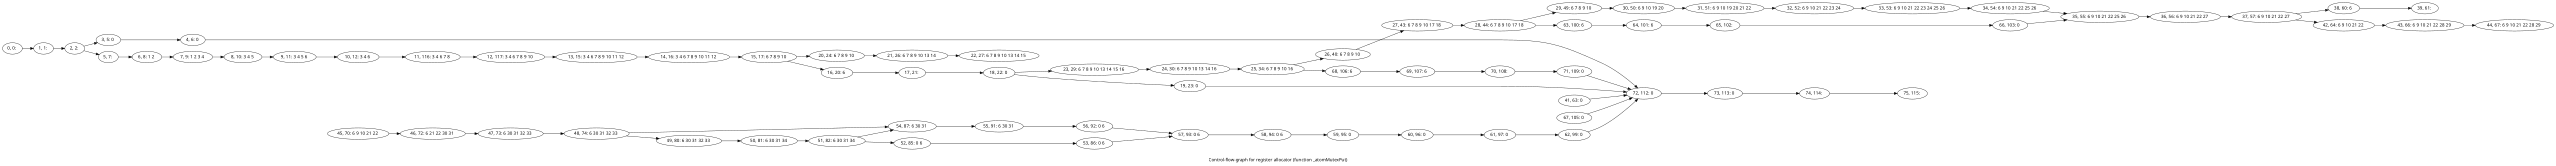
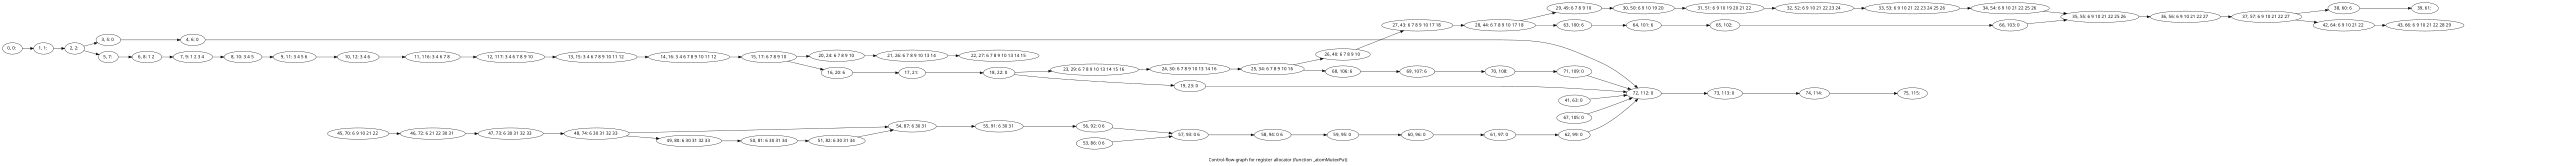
(2515, 25) -> none
(912, 143) -> none
